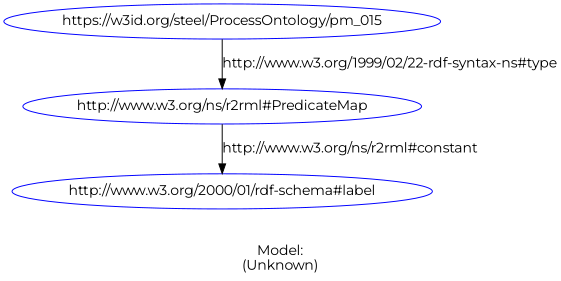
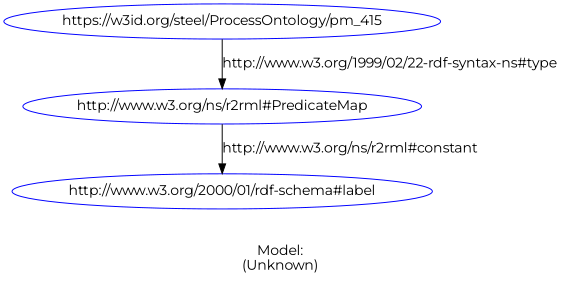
(222, 21) -> (222, 21)
